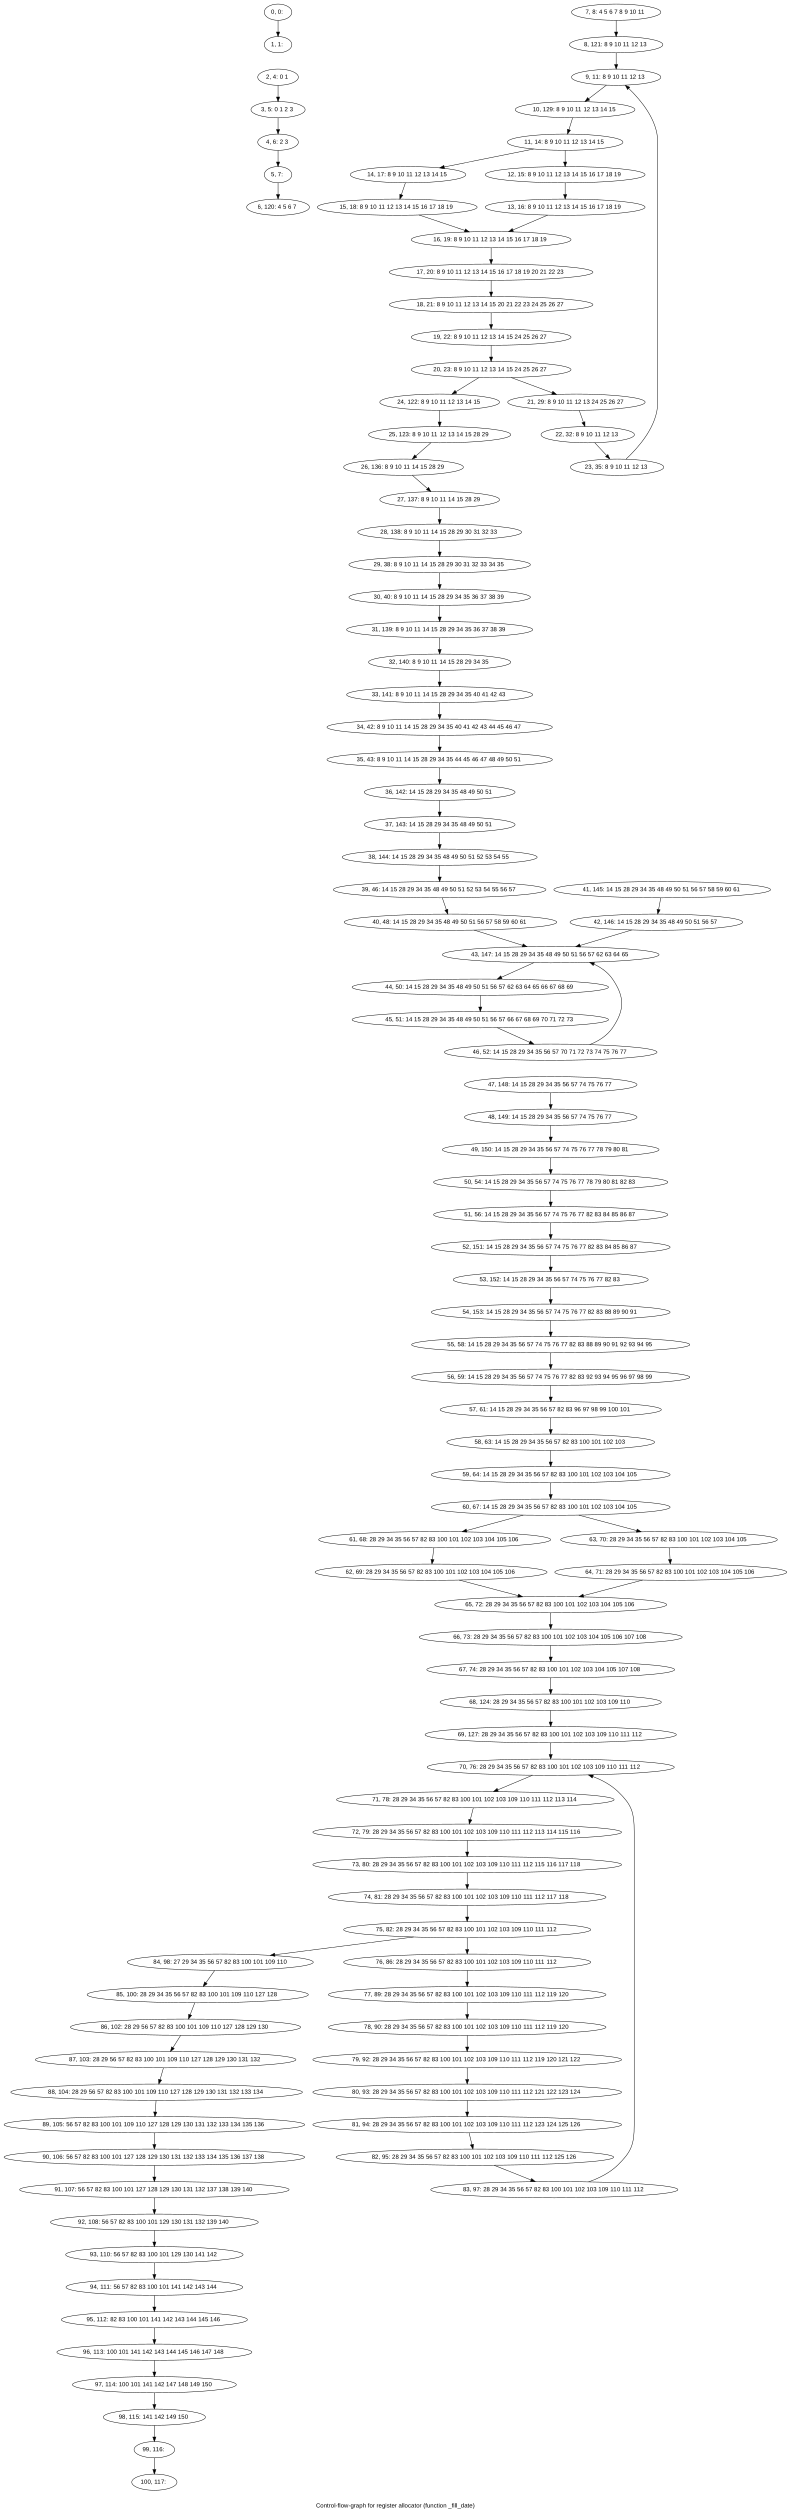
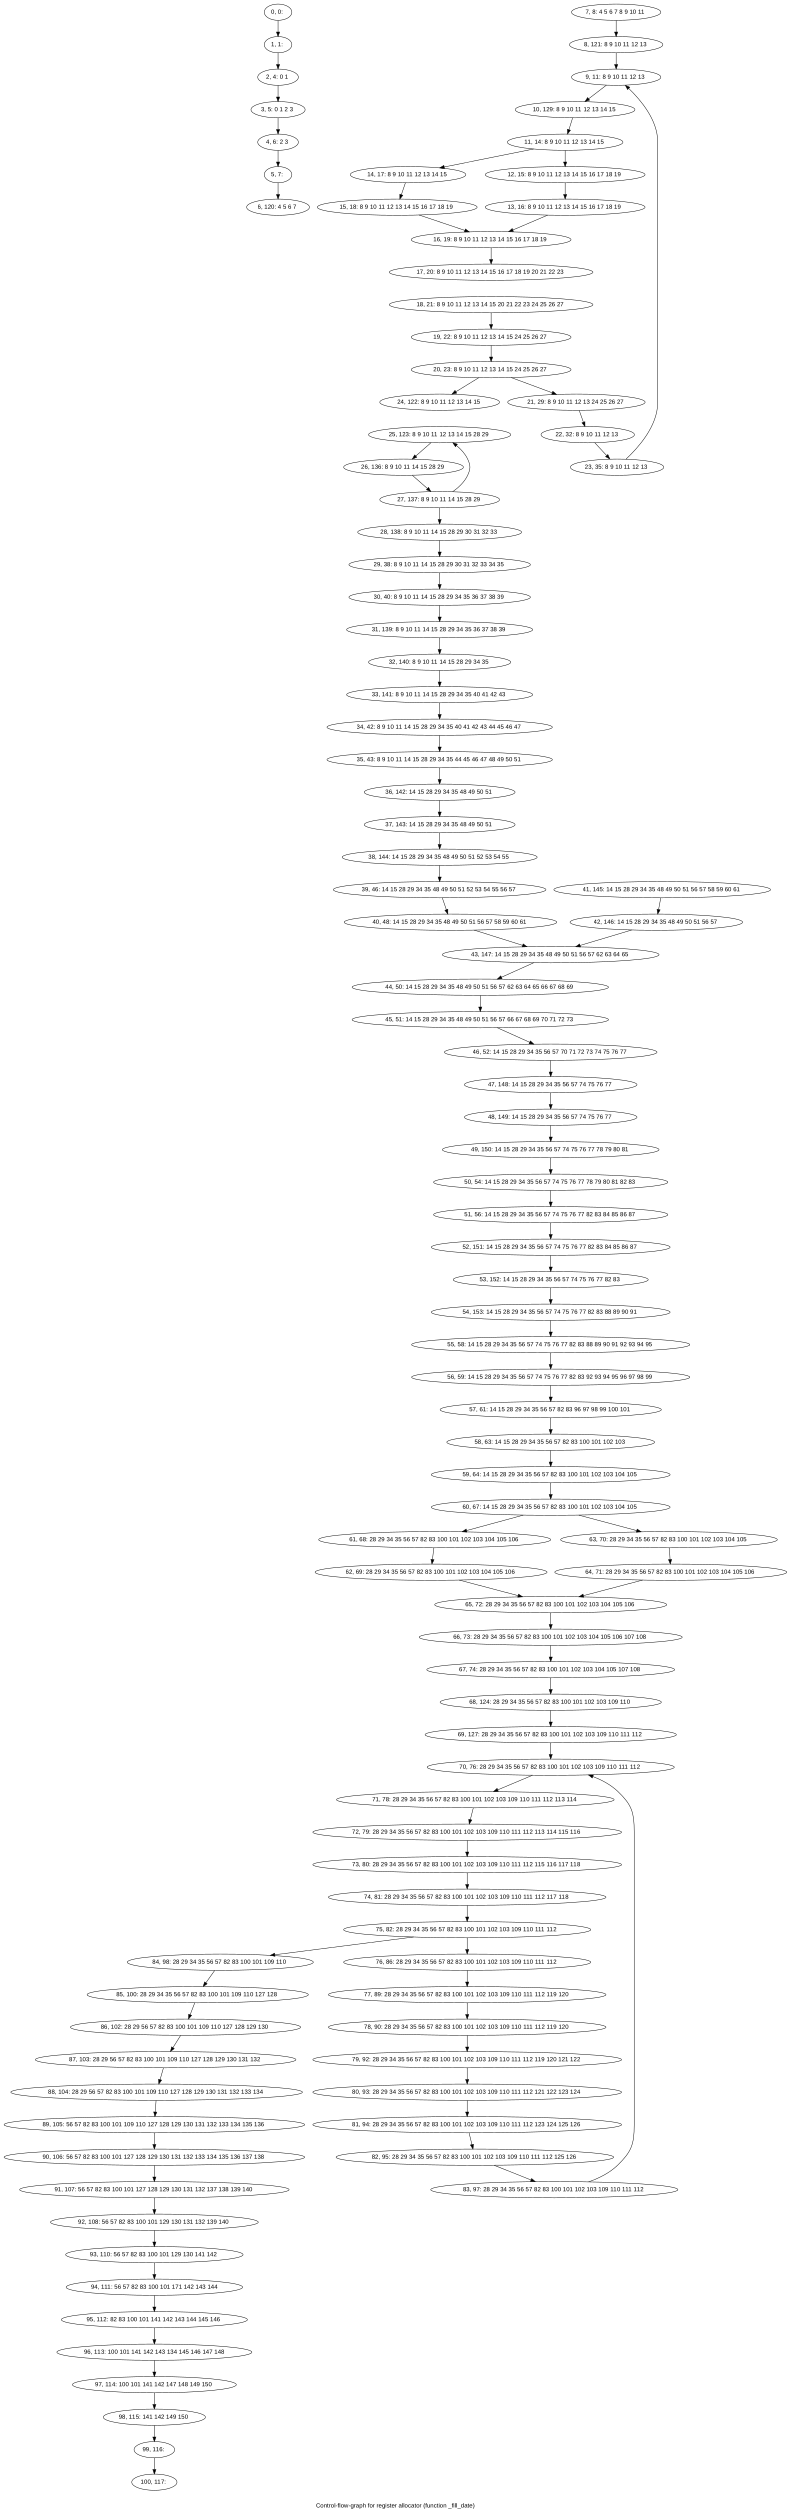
none -> (278, 59)
(491, 286) -> none
(440, 416) -> (470, 470)
(621, 1006) -> (551, 1066)
(220, 1962) -> (220, 1962)
(154, 2287) -> (154, 2287)
(154, 2352) -> (154, 2352)
